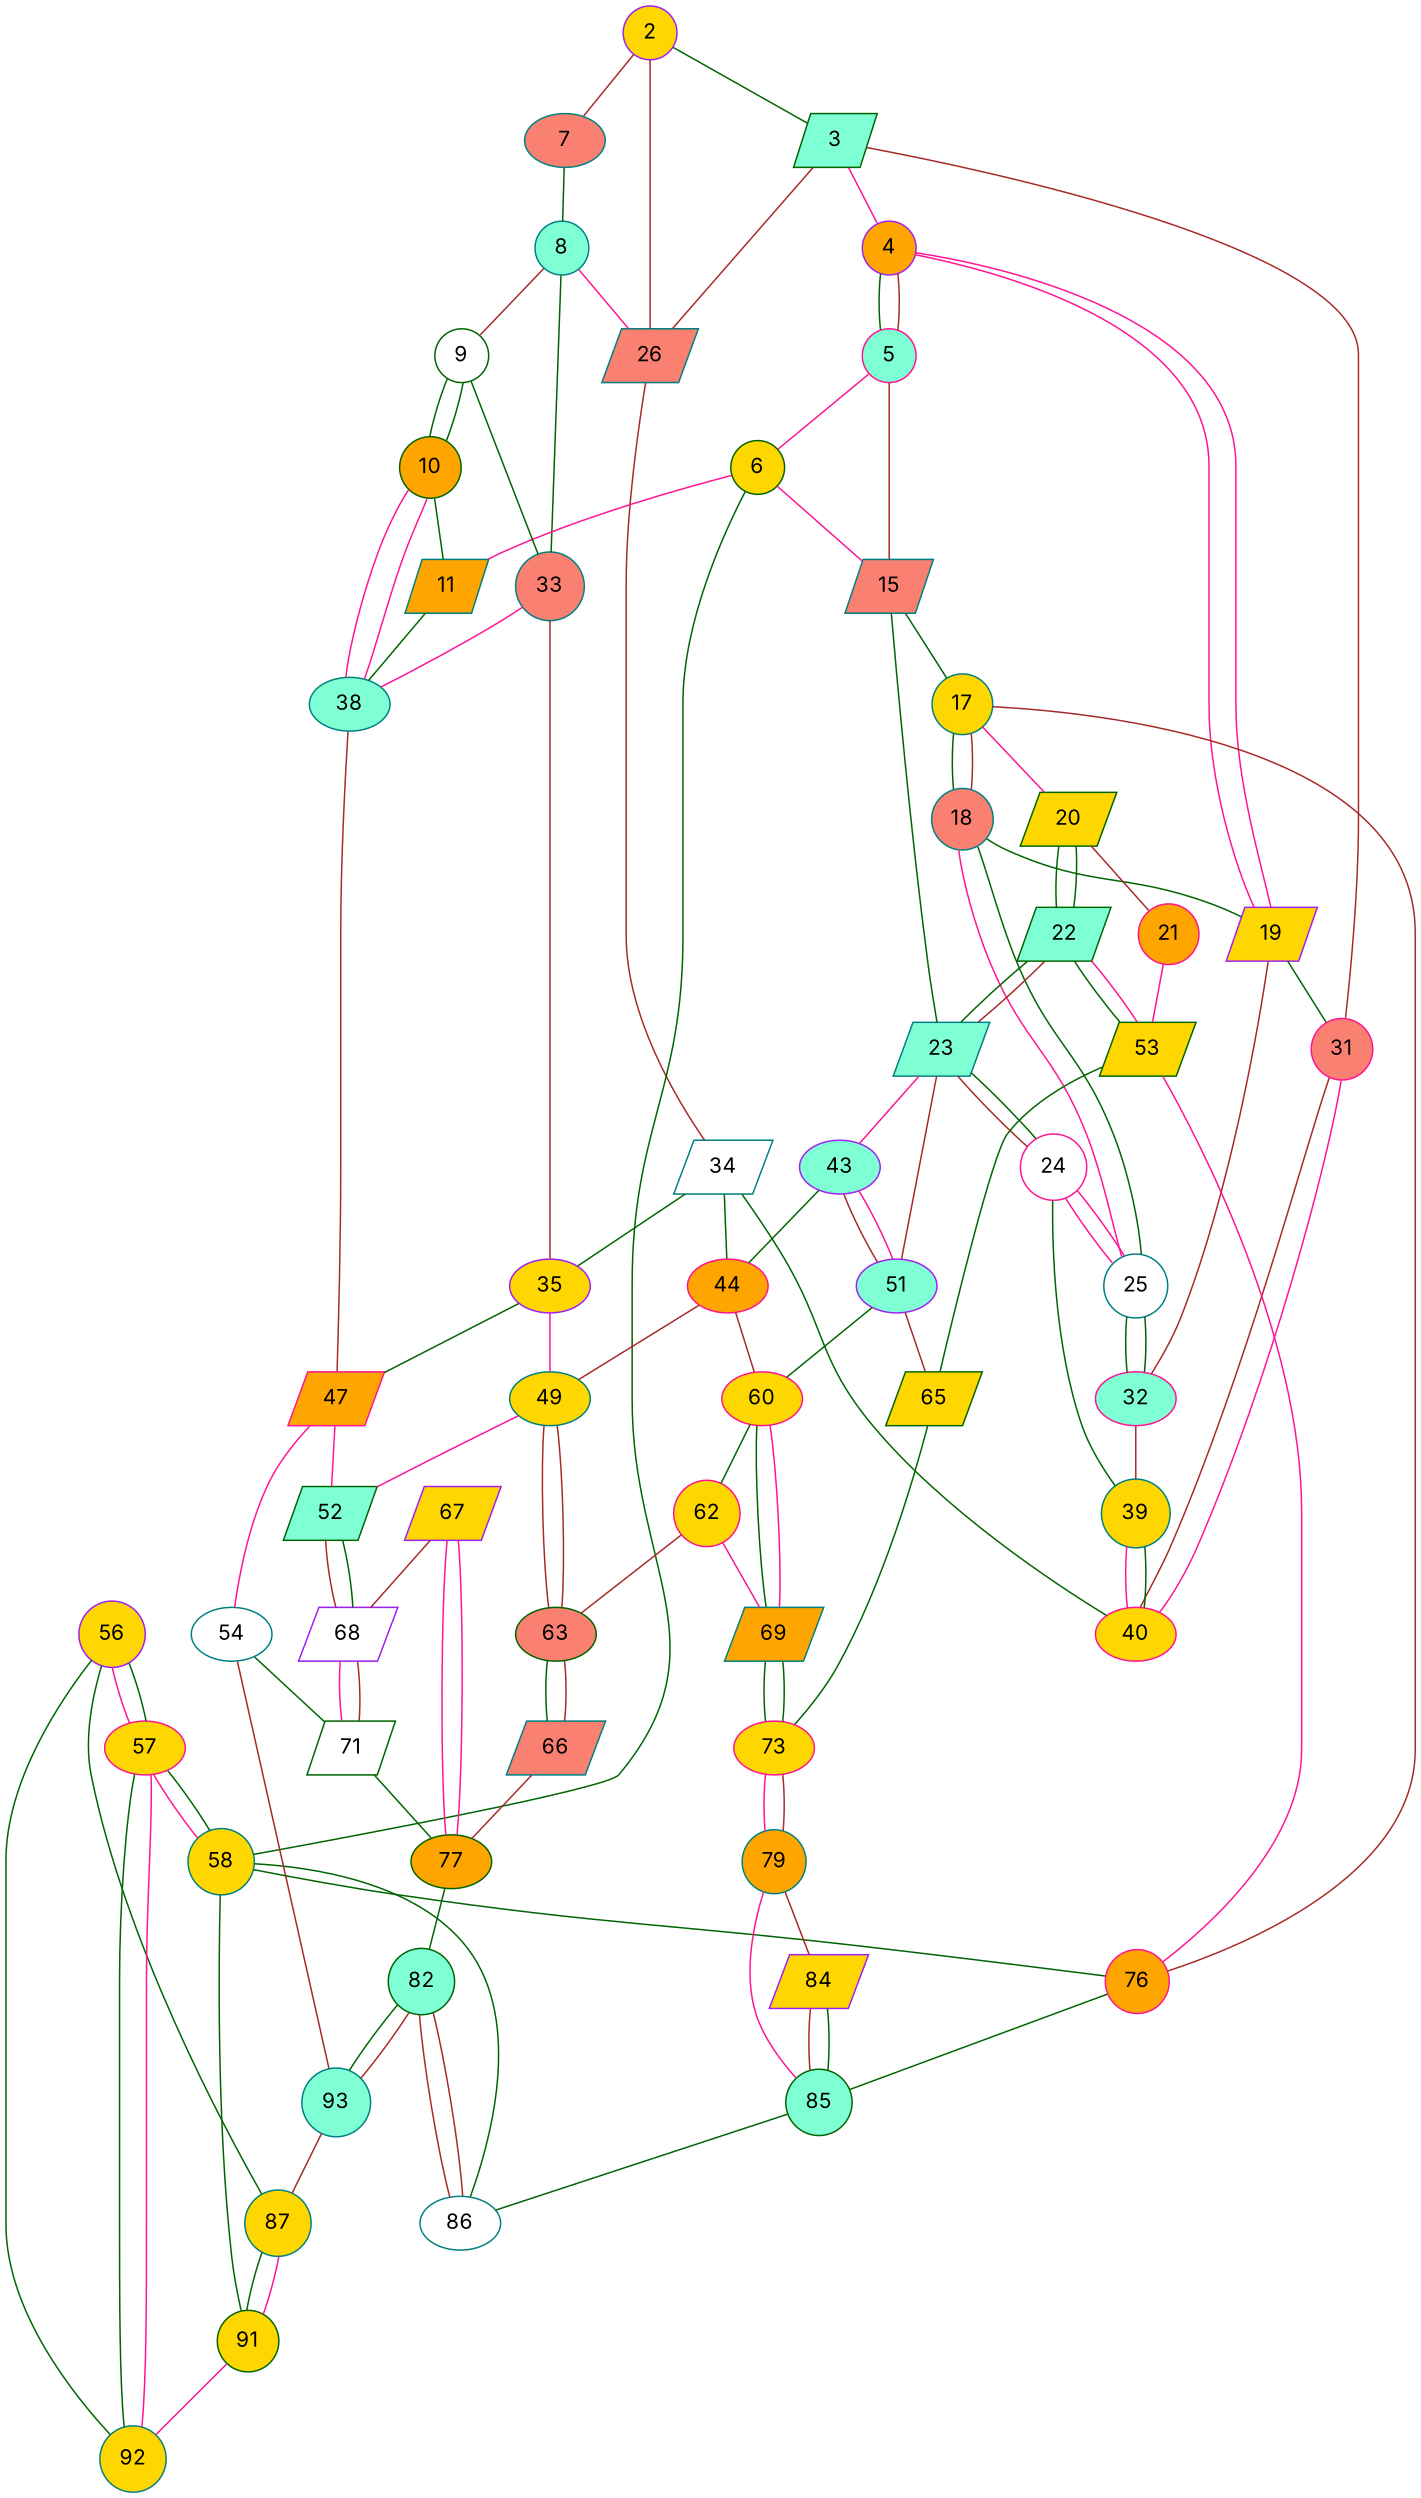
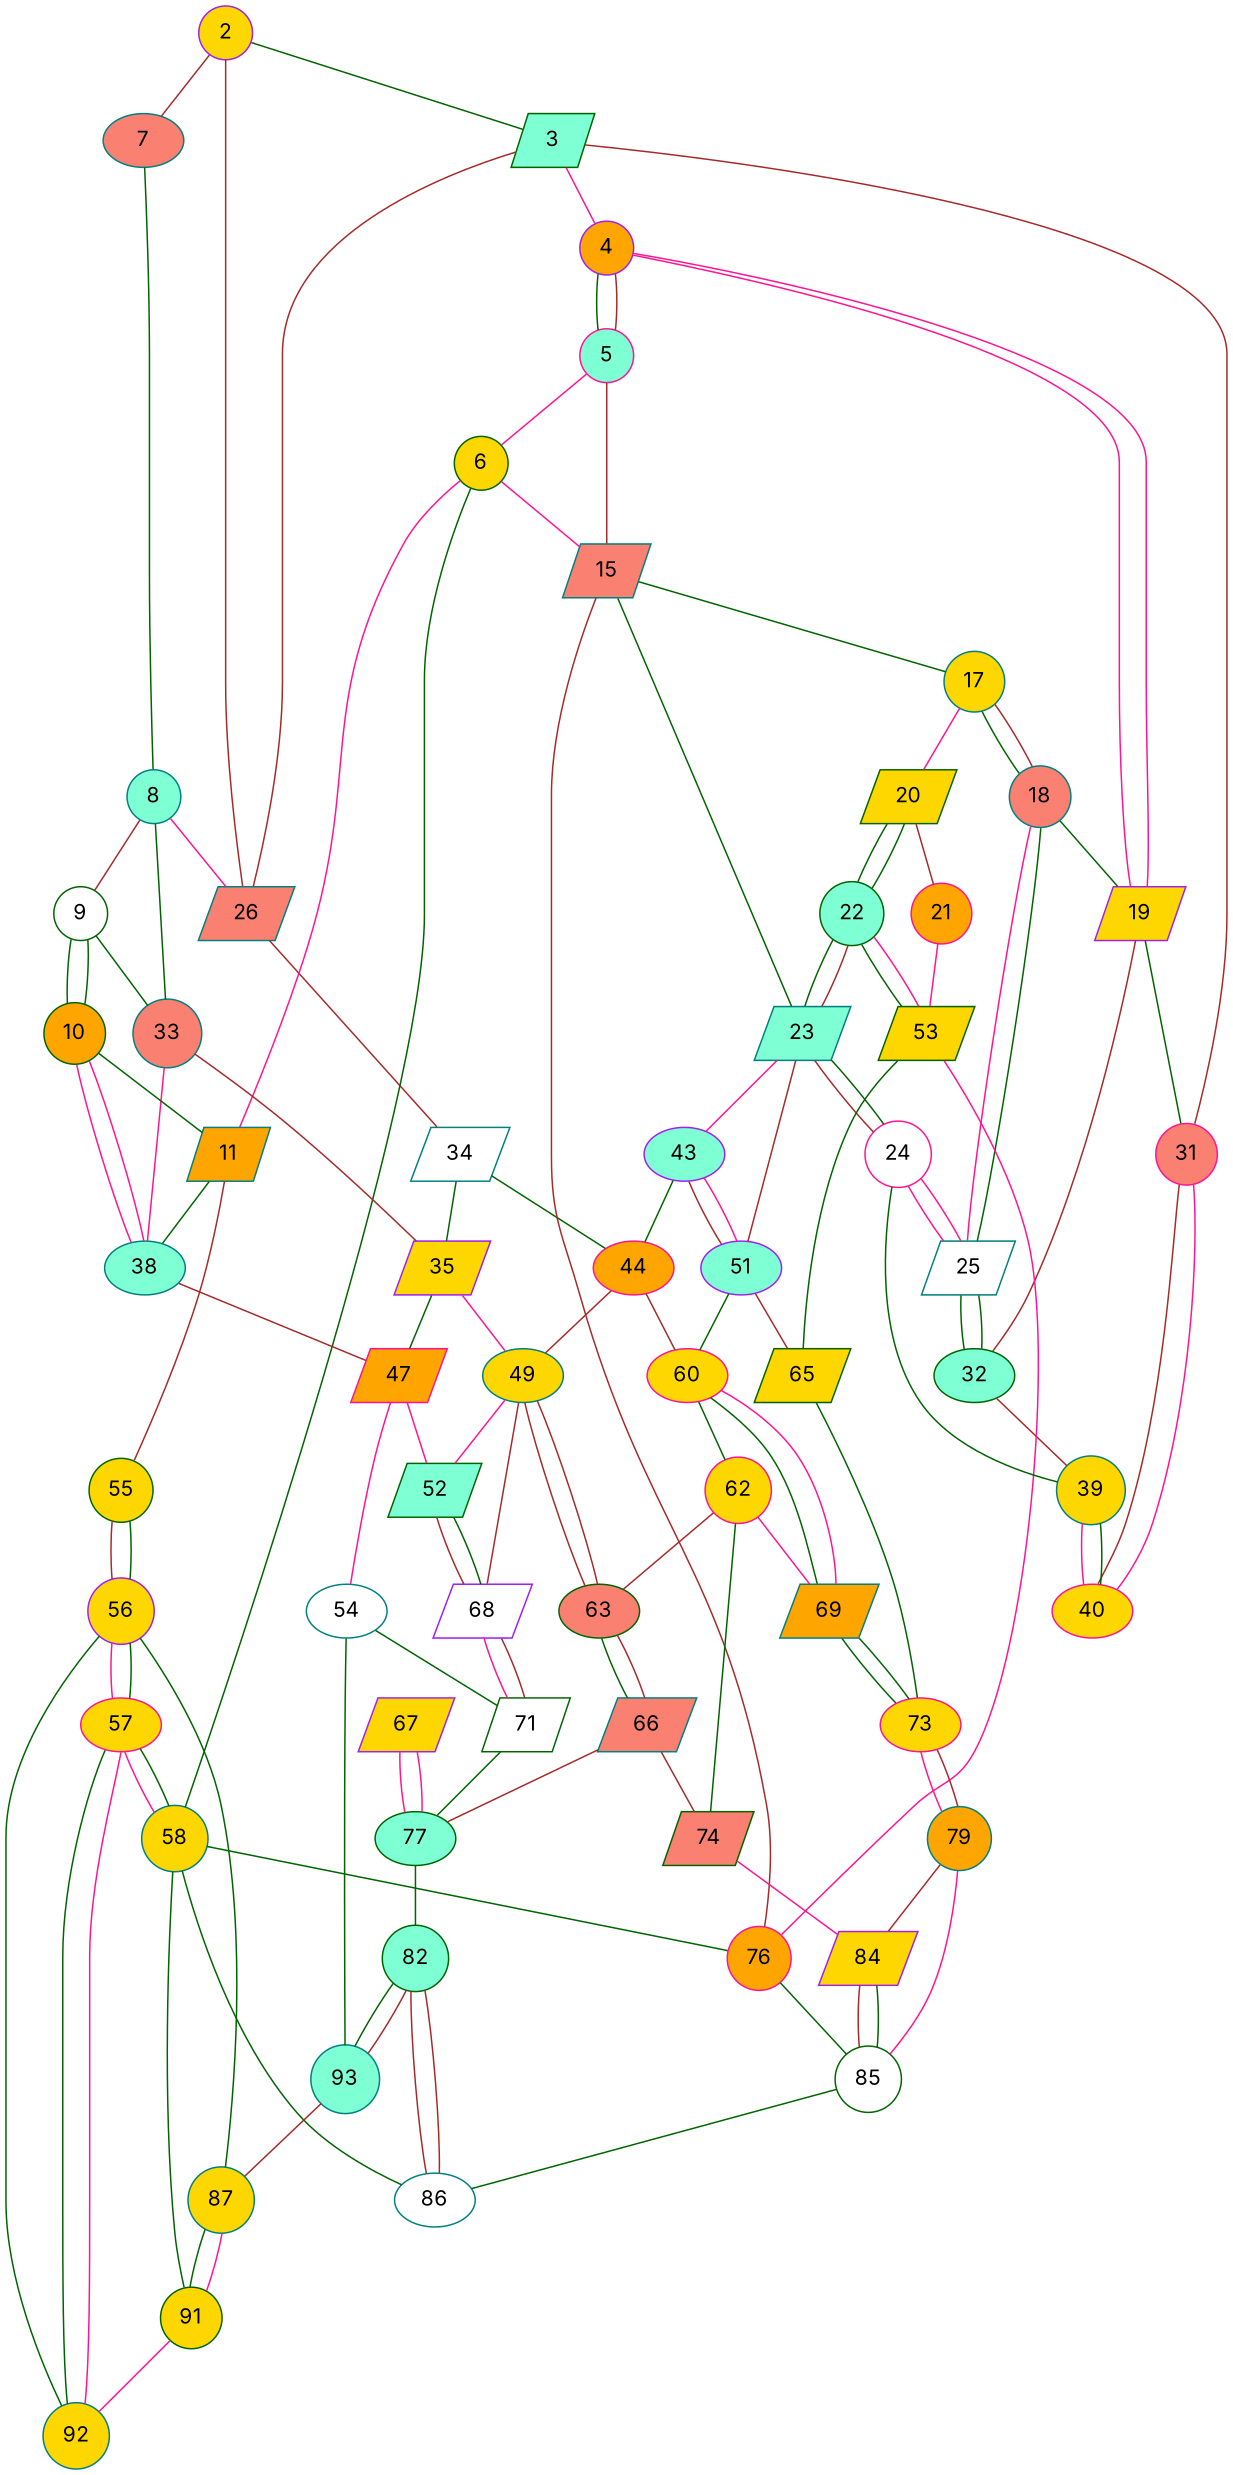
(1064, 934) -> (852, 914)
(1415, 1256) -> (574, 1276)
(550, 1286) -> (442, 1268)
(1136, 1286) -> (968, 1268)
(1136, 1399) -> (974, 1376)
(885, 1439) -> none
none -> (121, 1490)
(400, 1574) -> (503, 1493)
none -> (708, 1838)
(451, 1862) -> (415, 1838)
(288, 1885) -> (345, 1842)
(819, 2102) -> (868, 2079)
